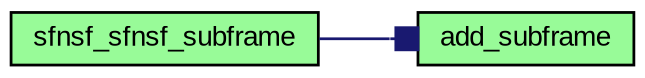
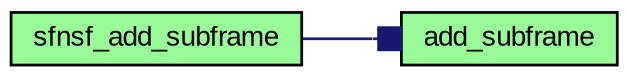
(165, 39) -> (156, 39)
